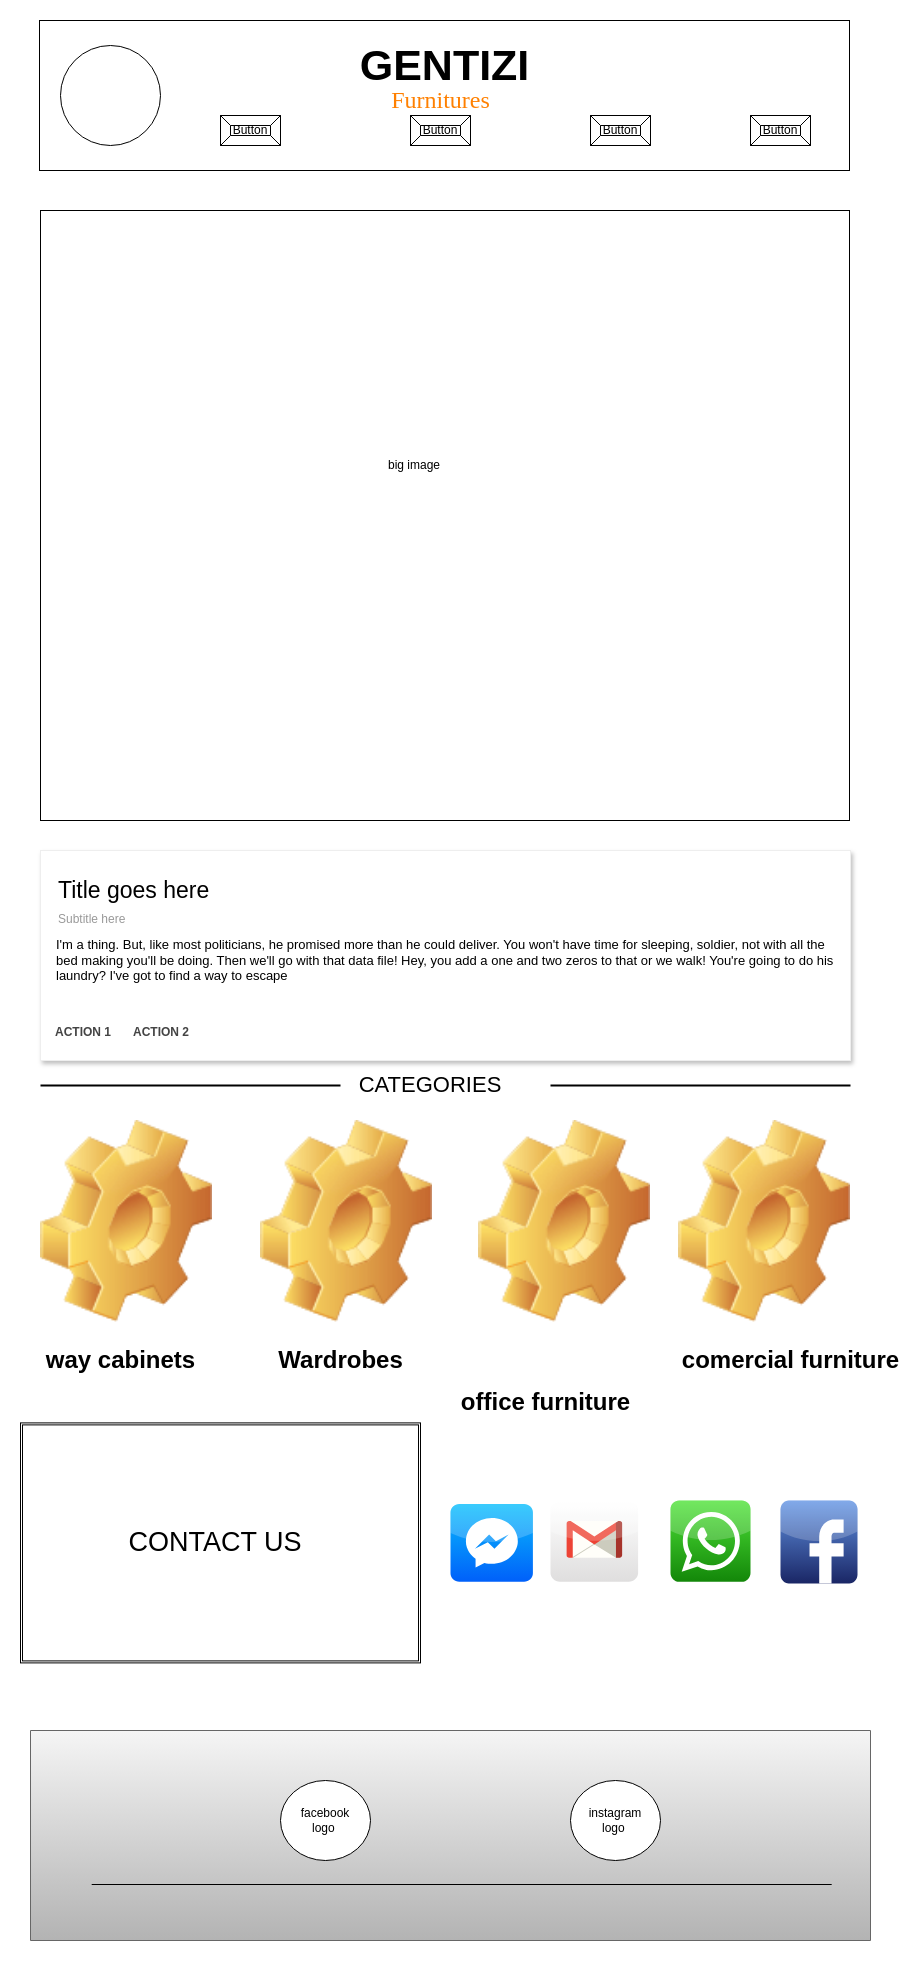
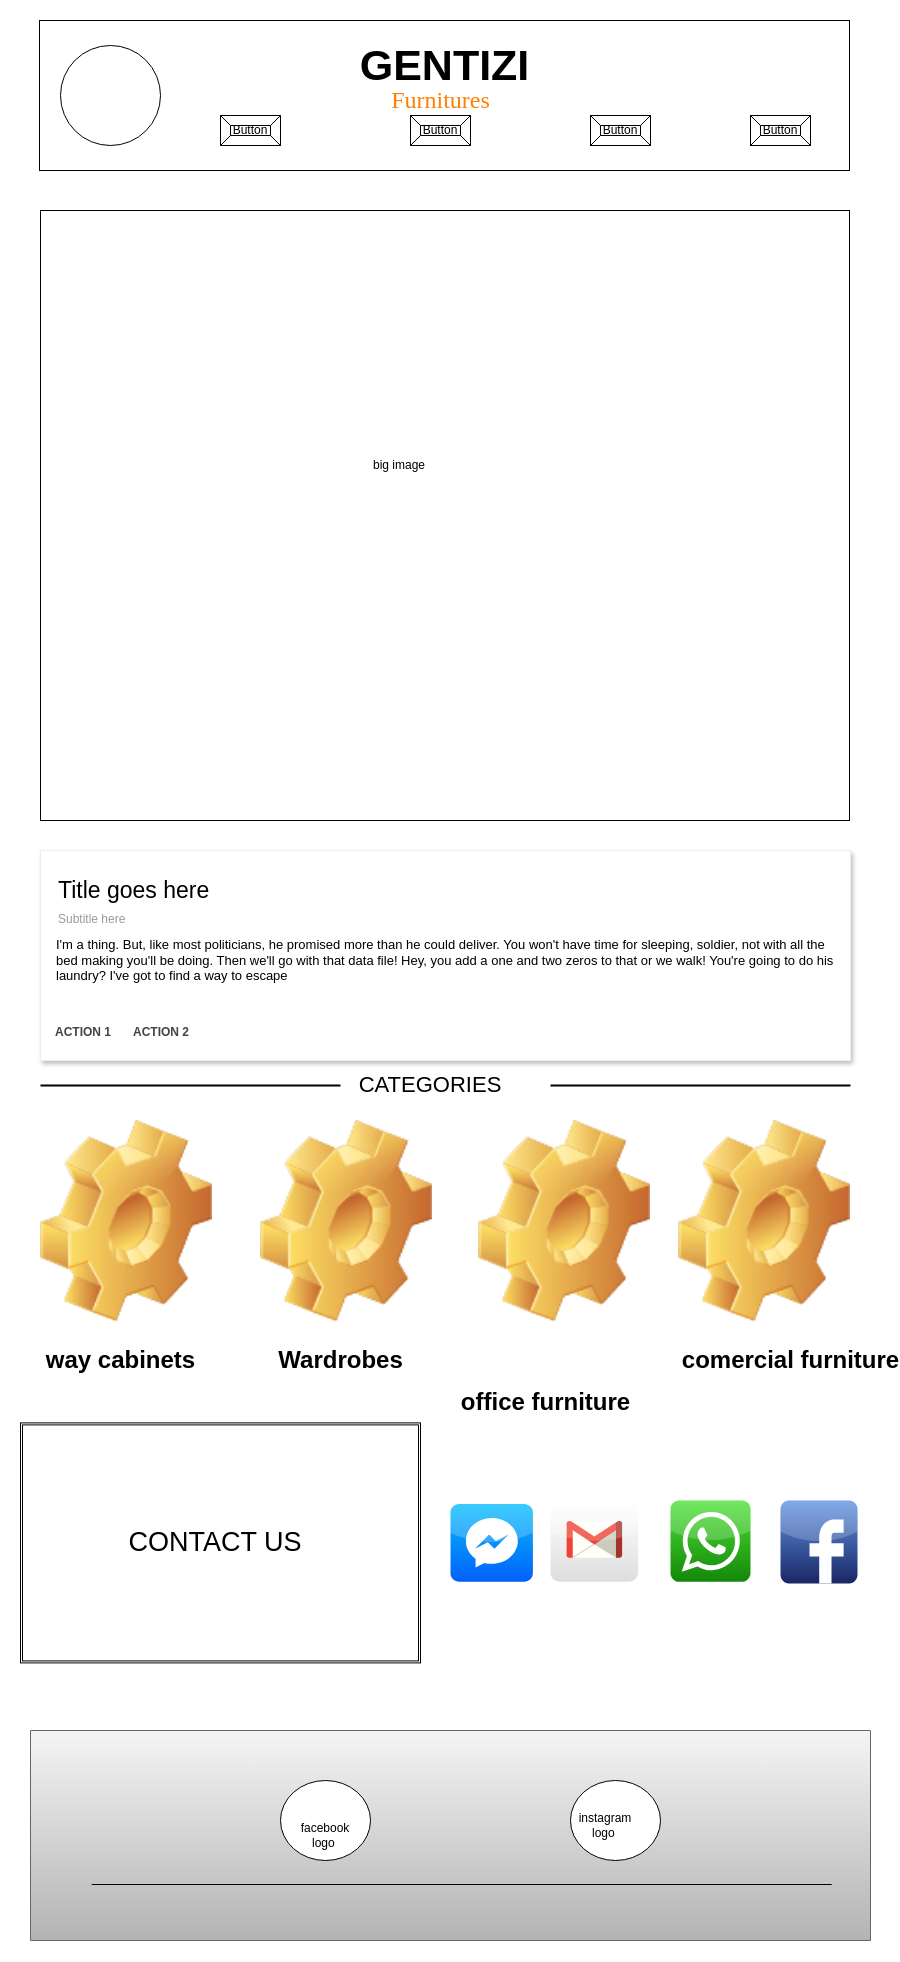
(415, 466) -> (400, 466)
(326, 1821) -> (326, 1836)
(616, 1821) -> (606, 1826)
